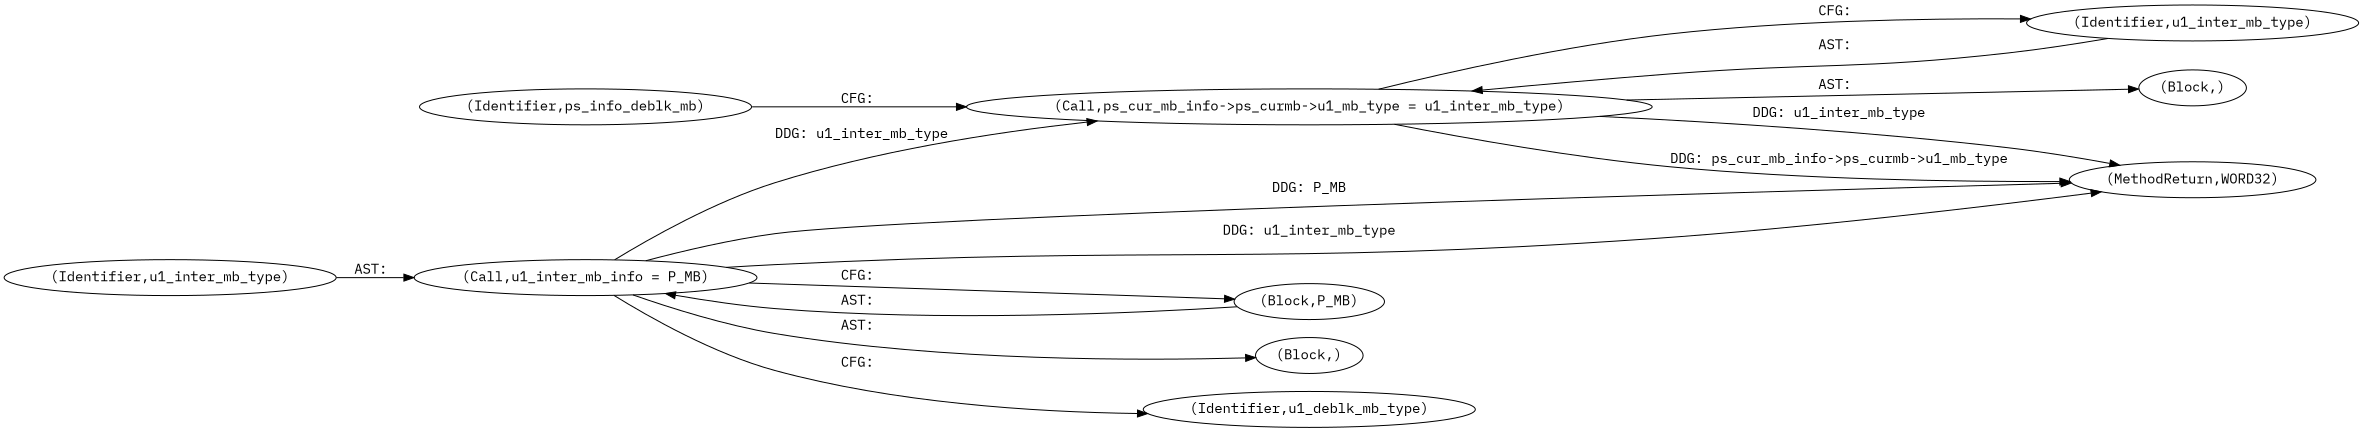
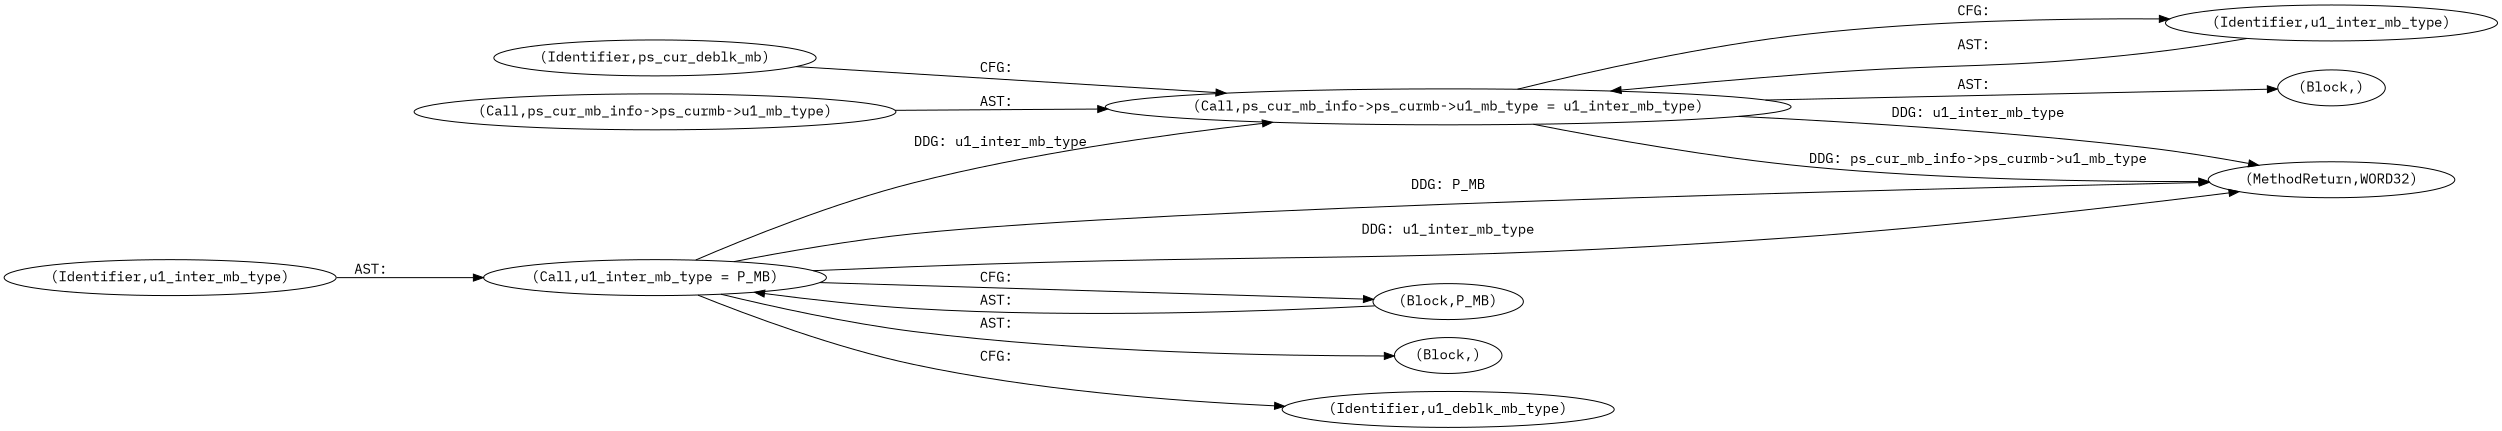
(586, 107) -> (655, 58)
none -> (655, 112)
(586, 278) -> (655, 278)
